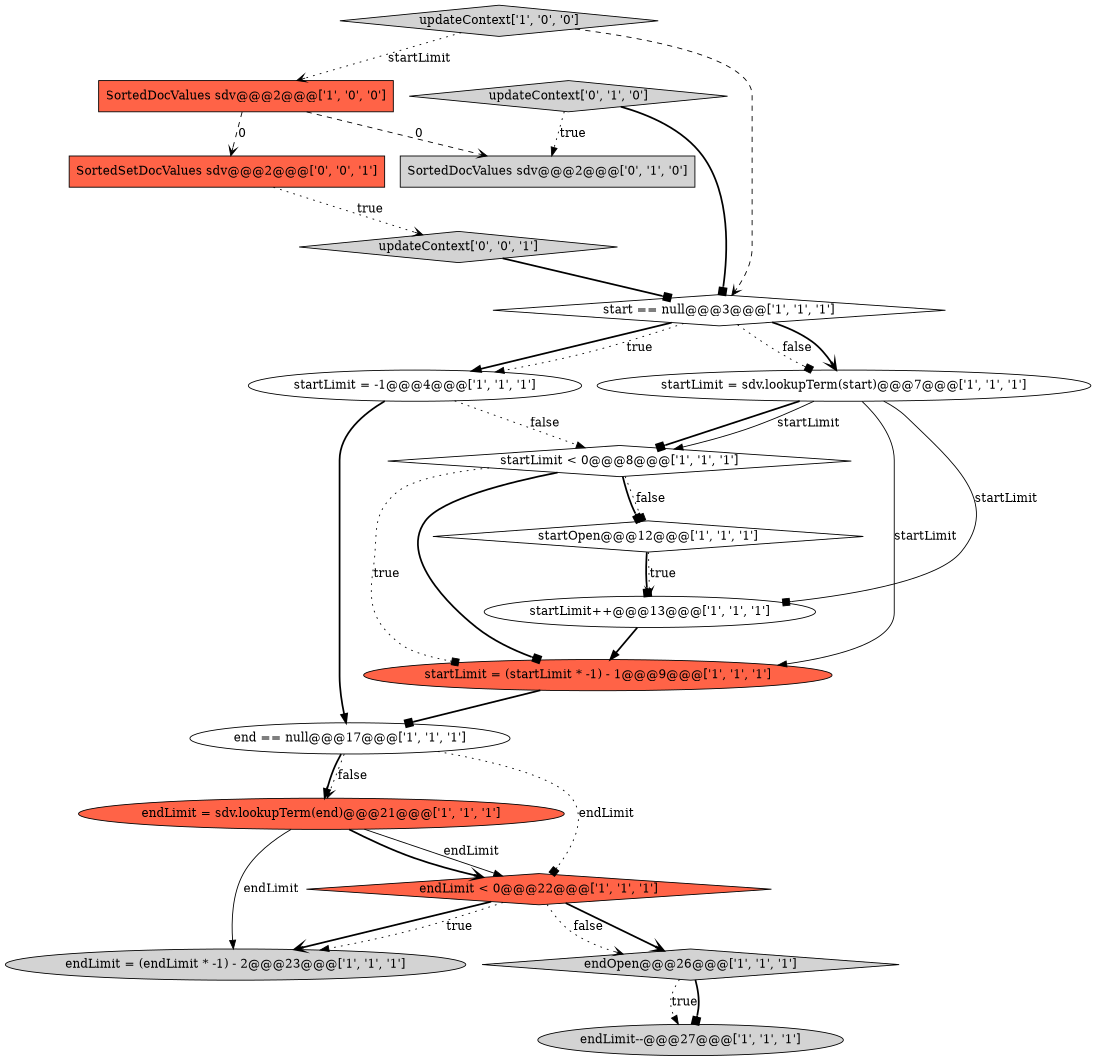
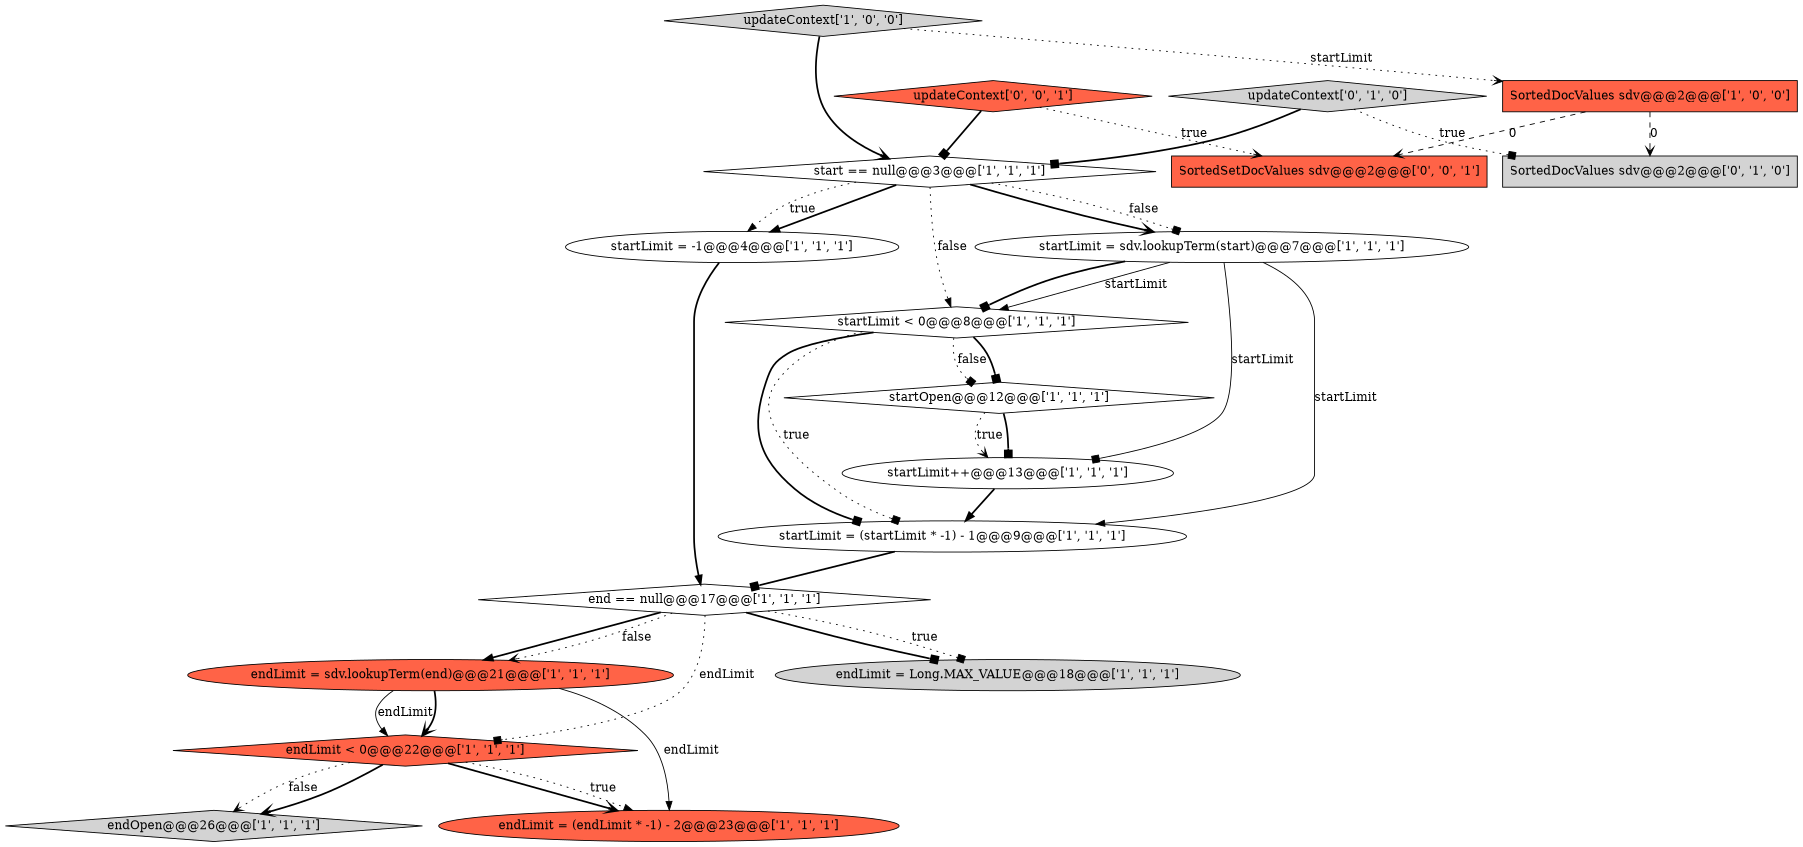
(752, 95) -> (824, 109)
(559, 130) -> (1429, 137)
(344, 210) -> (1146, 131)
(458, 247) -> (993, 96)
(516, 423) -> (934, 244)
(598, 675) -> (952, 536)
none -> (1008, 675)
(350, 738) -> (704, 600)
(236, 965) -> (669, 826)
(691, 1040) -> none
